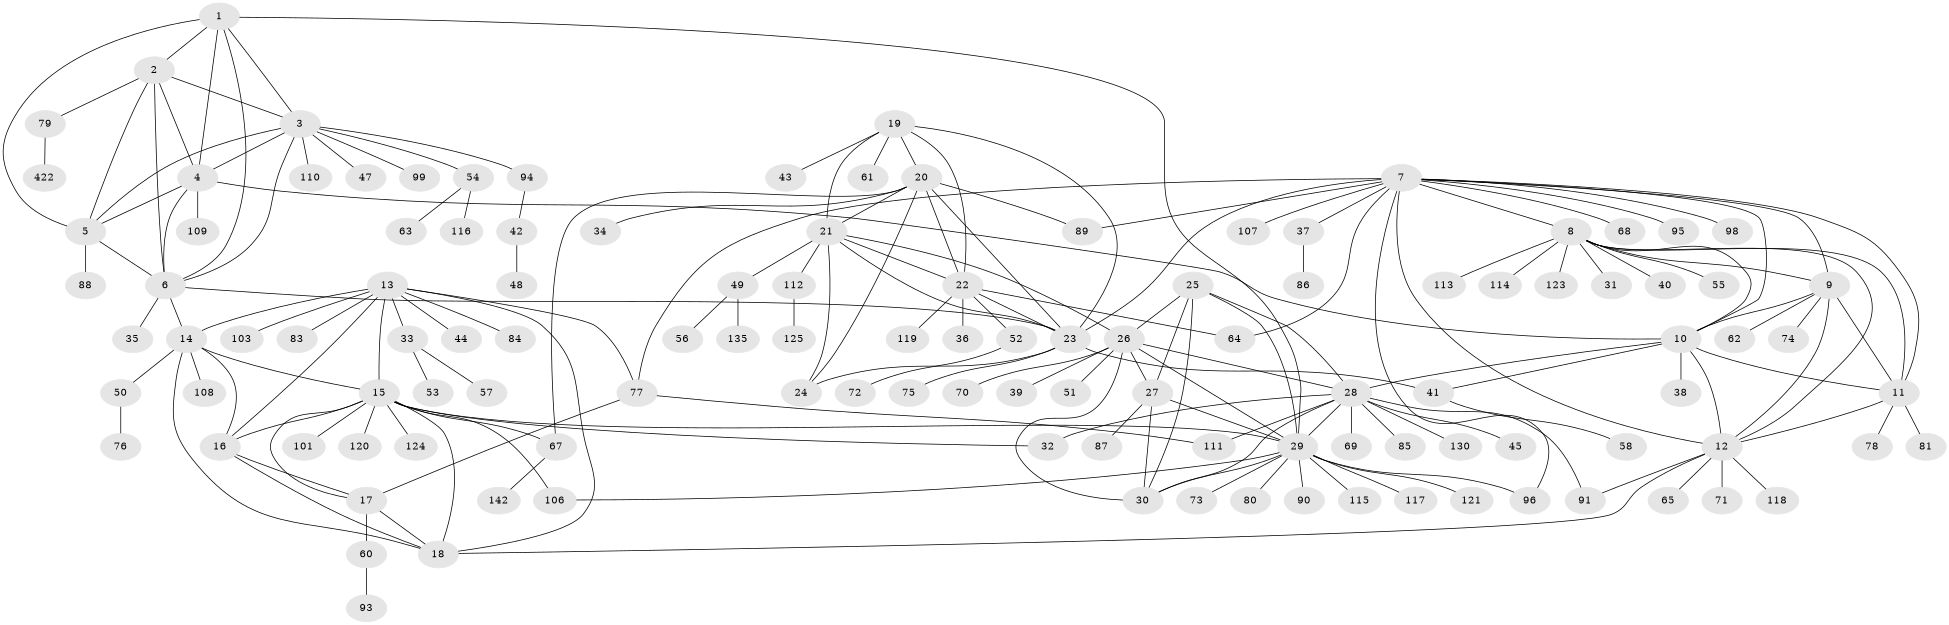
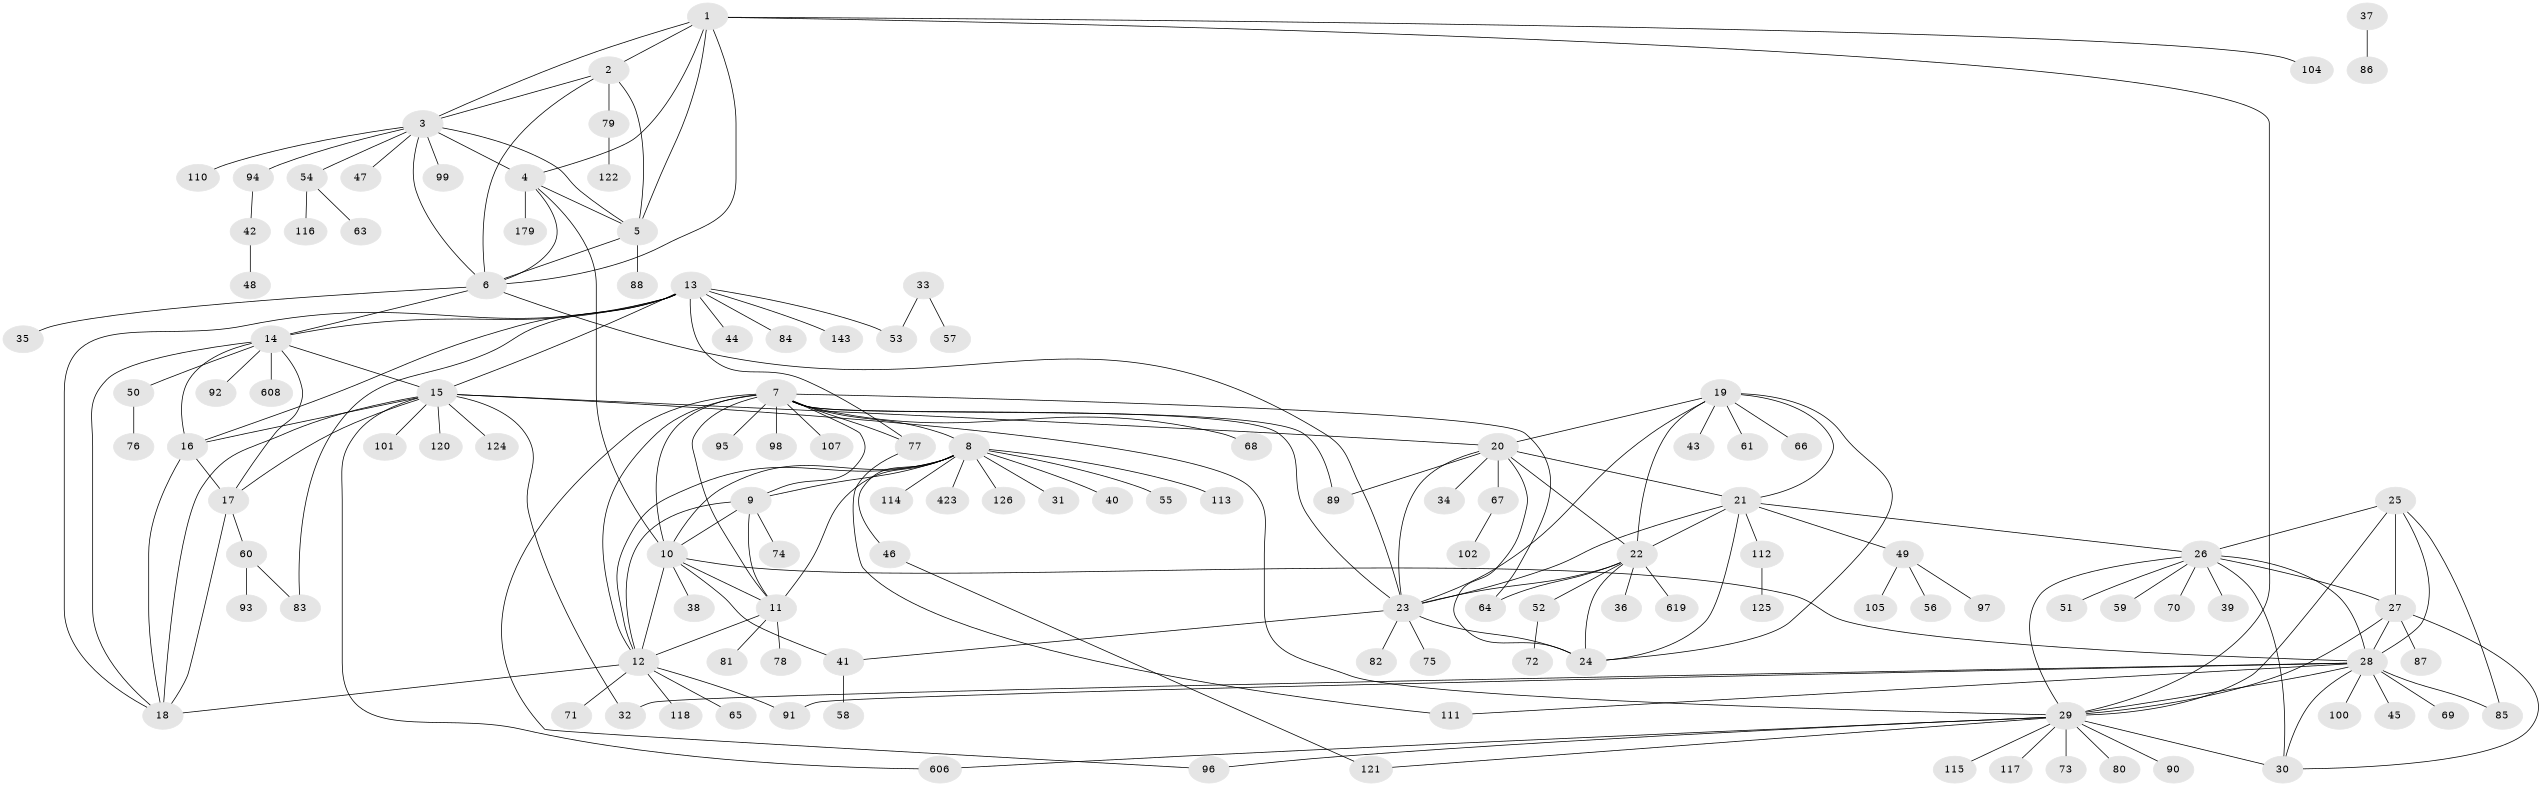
none -> (2312, 70)
(176, 124) -> none
(45, 178) -> (609, 178)
(1352, 205) -> none
(198, 232) -> (525, 232)
(1556, 285) -> (947, 501)
(398, 312) -> (797, 306)
(242, 339) -> (841, 339)
(738, 339) -> (1876, 608)
(908, 339) -> (1677, 608)
(1735, 339) -> none
(204, 393) -> (271, 393)
none -> (216, 393)
(1182, 396) -> (2464, 602)
(493, 425) -> (942, 417)
(501, 445) -> (293, 417)
(1461, 447) -> (2340, 716)
none -> (1802, 447)
(499, 501) -> (1468, 554)
(555, 501) -> (940, 770)
none -> (1004, 501)
none -> (890, 554)
none -> (1851, 563)
none -> (273, 581)
none -> (1592, 601)
none -> (1985, 608)
none -> (2121, 608)
none -> (2381, 635)
none -> (1376, 662)
